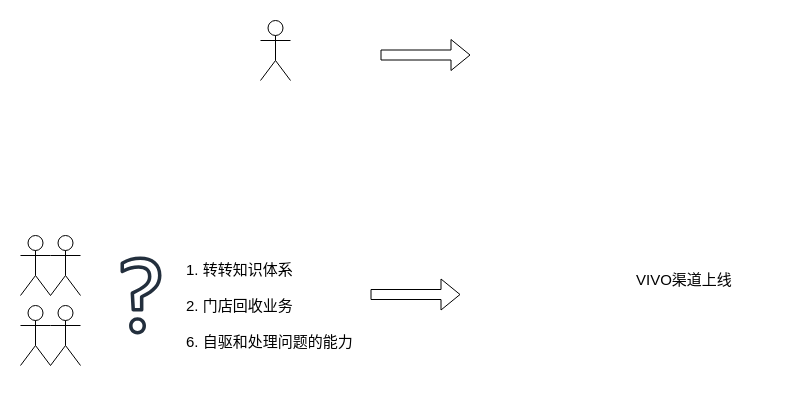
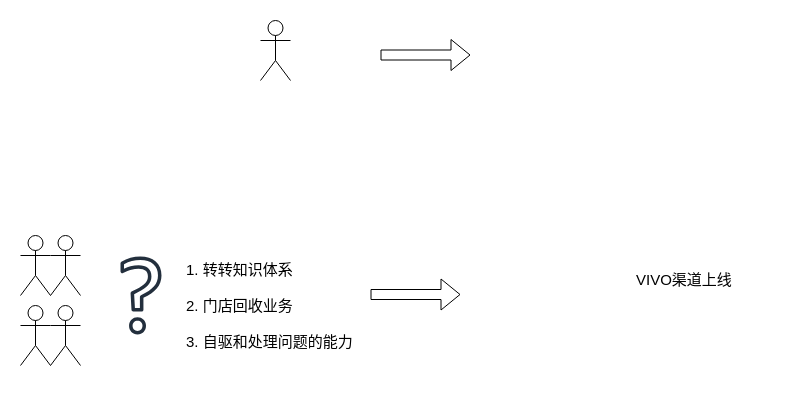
(270, 306) -> (270, 306)
